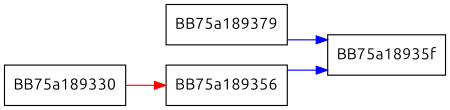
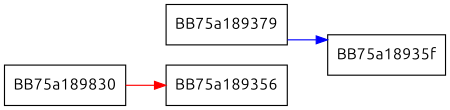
(302, 70) -> none
(65, 85) -> (65, 85)
